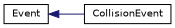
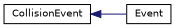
(72, 14) -> (114, 14)
